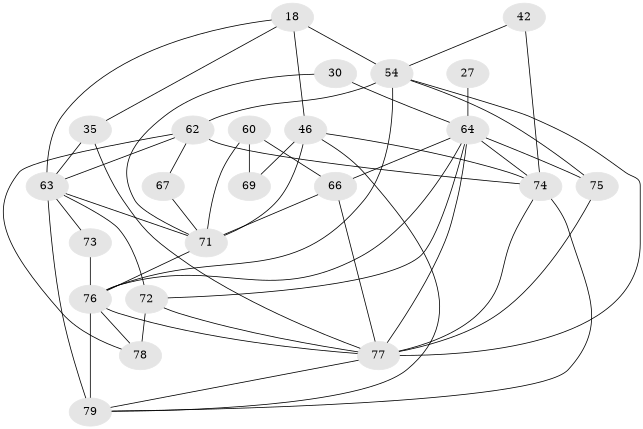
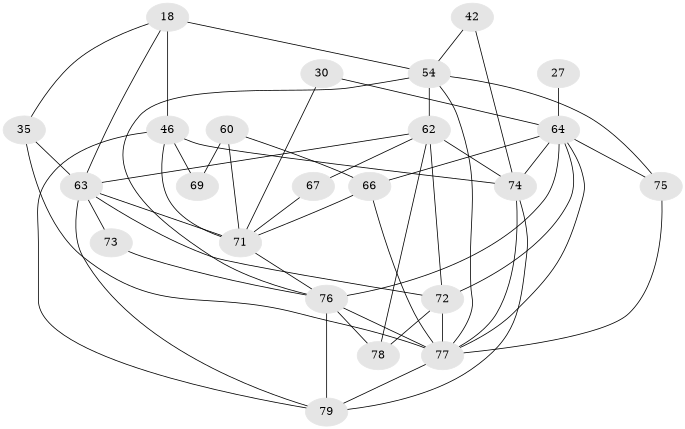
none -> (436, 215)
